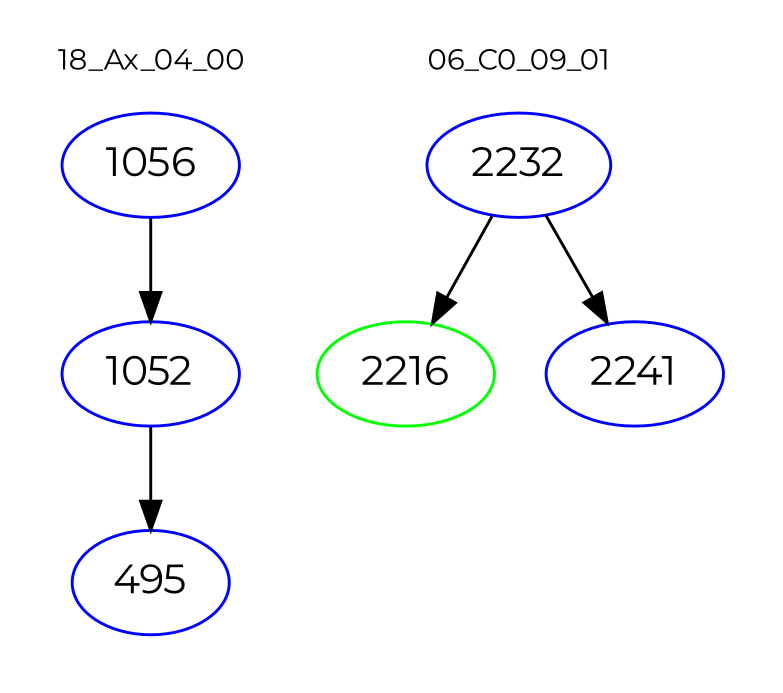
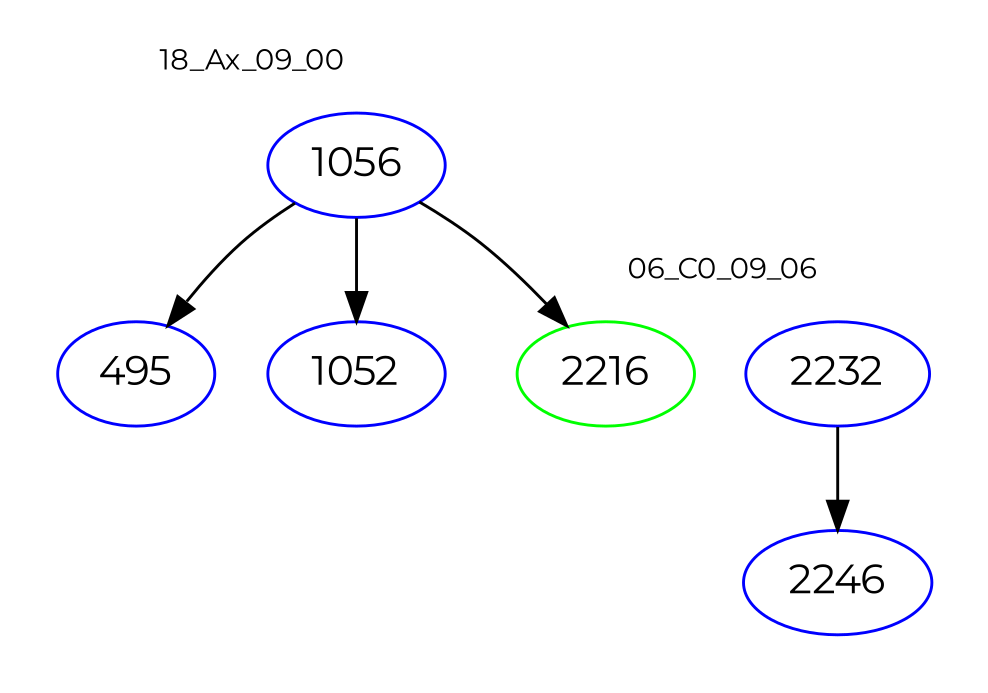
(152, 62) -> (252, 62)
(520, 62) -> (723, 271)
(469, 257) -> (512, 270)
(635, 374) -> (838, 583)
(151, 464) -> (236, 247)
